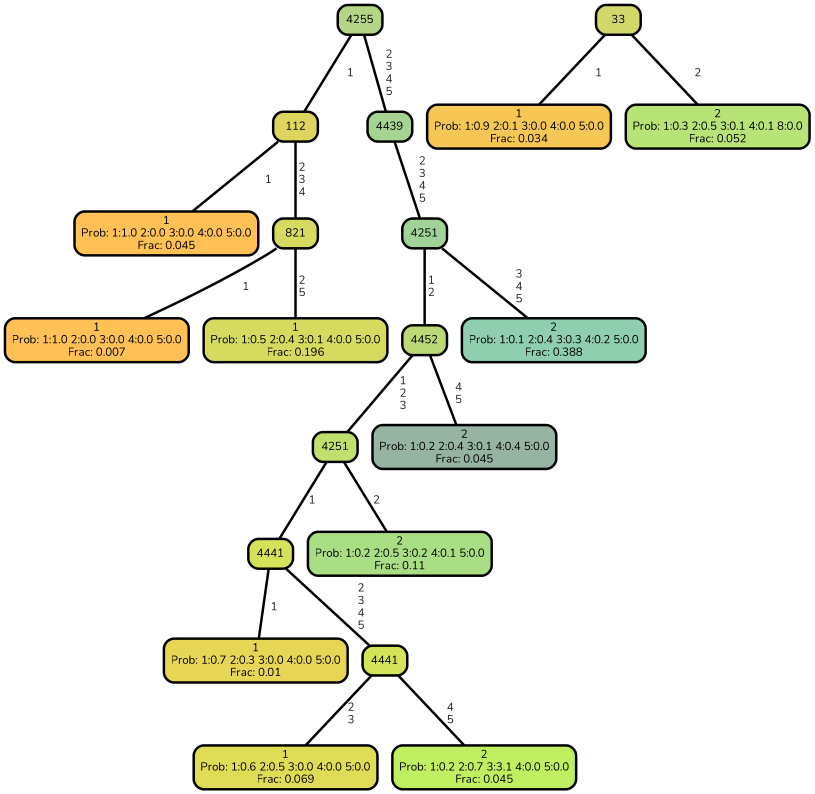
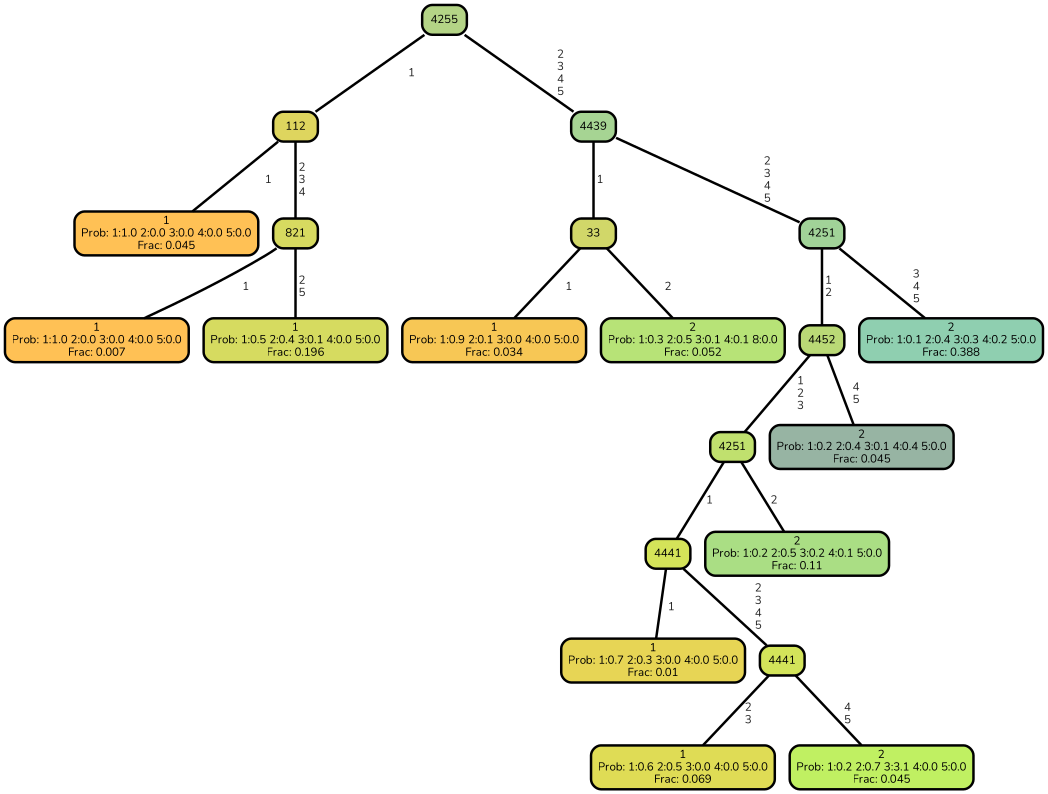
none -> (594, 180)
